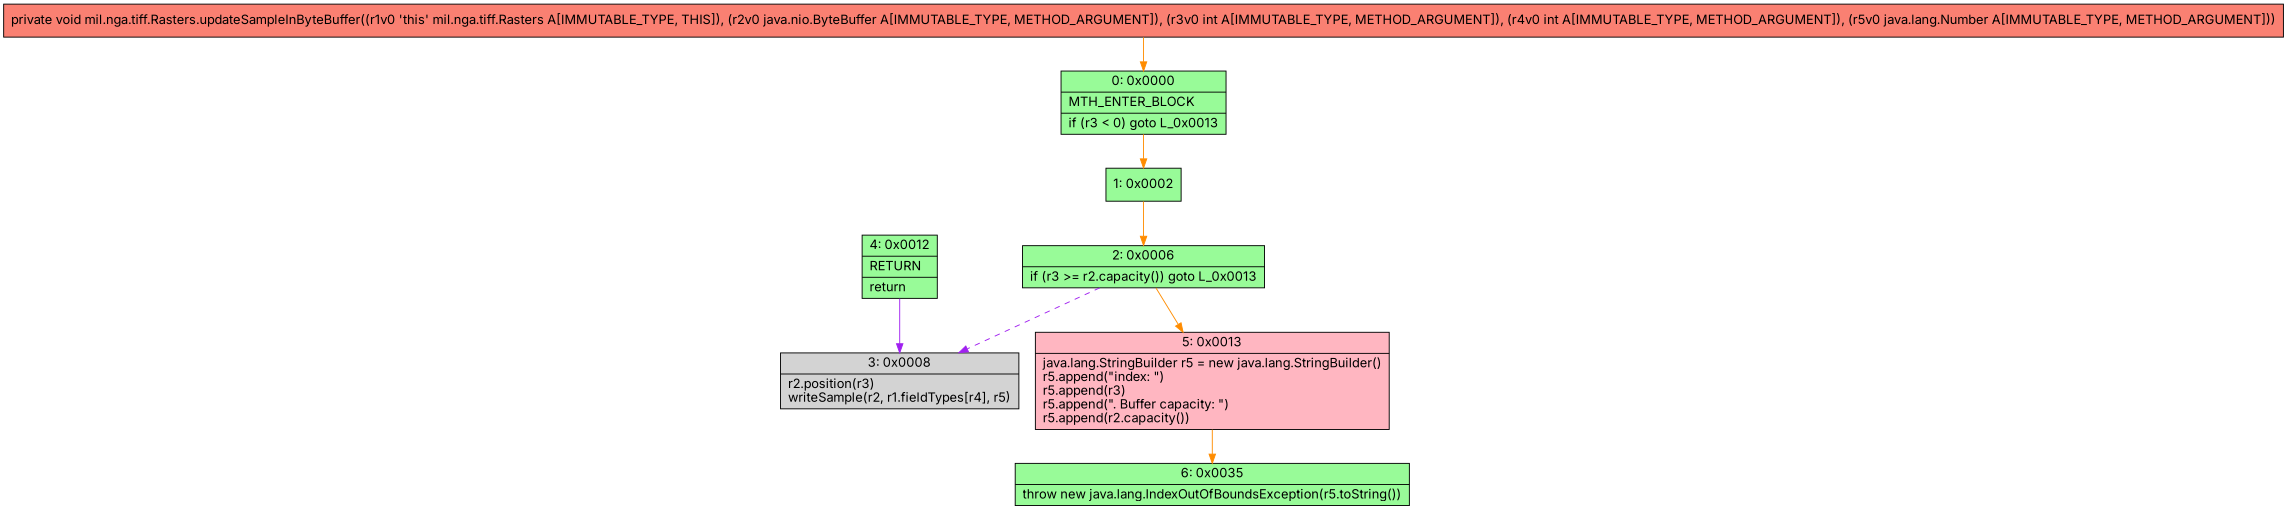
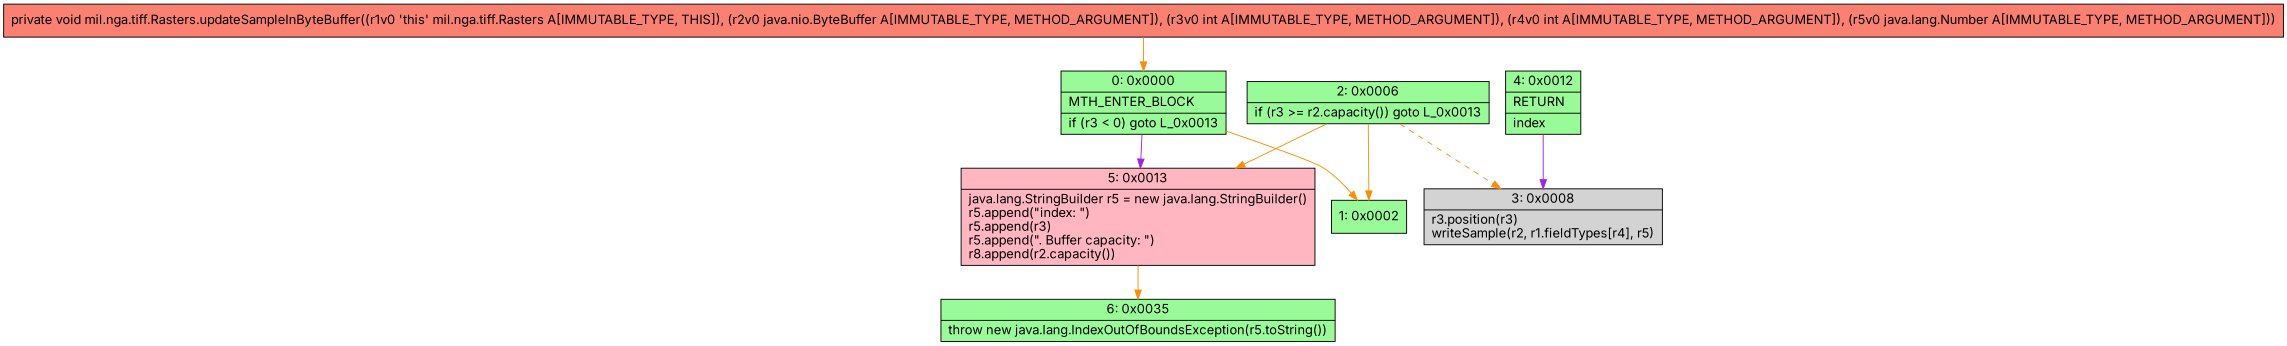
none -> (1141, 147)
(1144, 219) -> (1369, 157)
(888, 287) -> (1529, 123)
(1033, 318) -> (1446, 154)
(831, 384) -> (1475, 220)
(1116, 418) -> (1042, 254)
